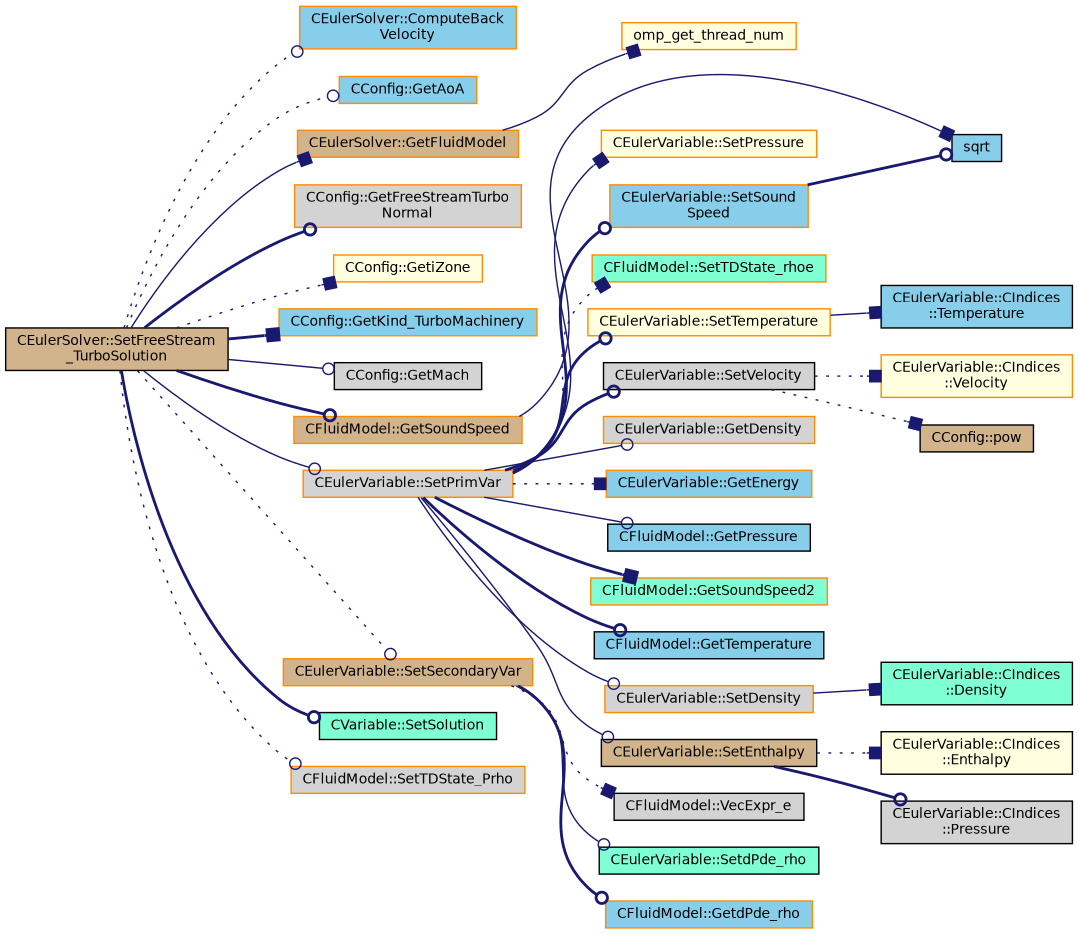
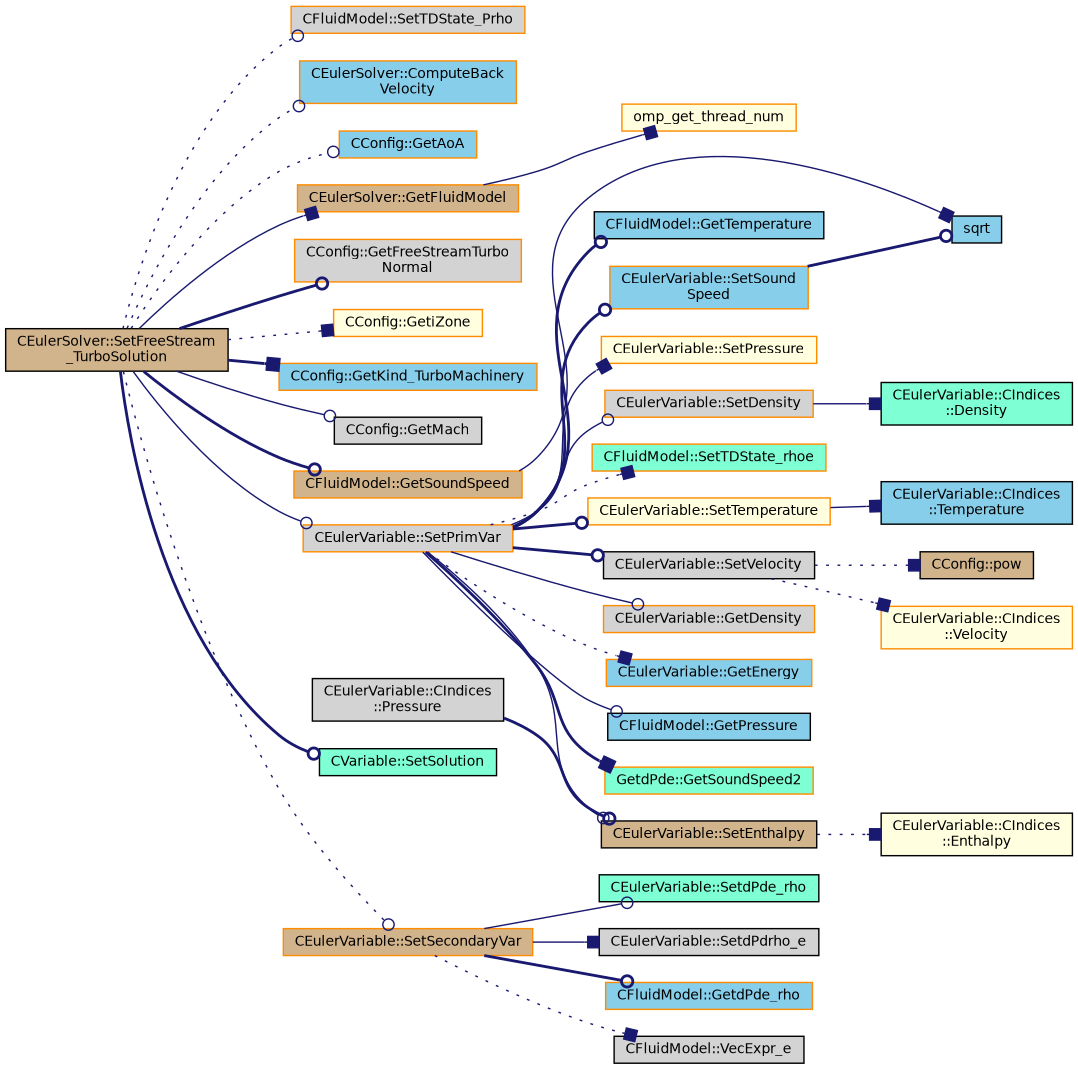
(709, 591) -> (709, 781)
(834, 781) -> (547, 744)
none -> (709, 942)
